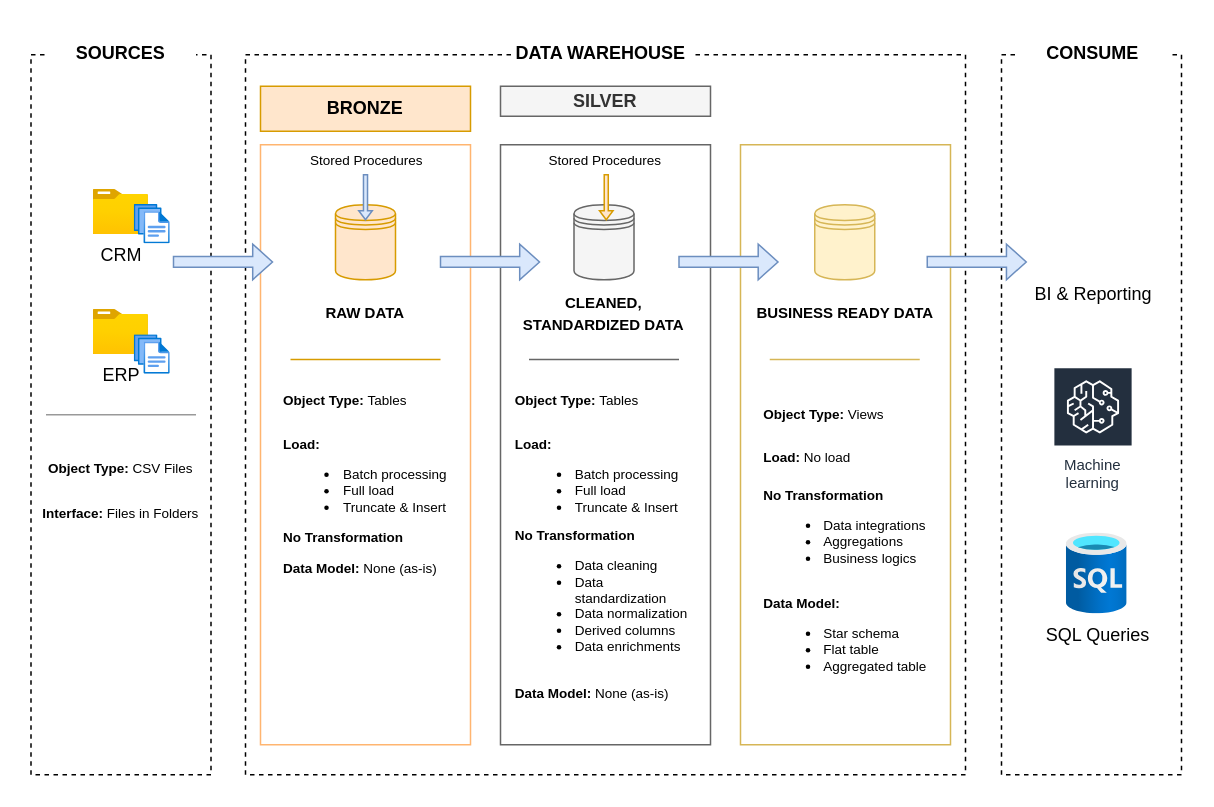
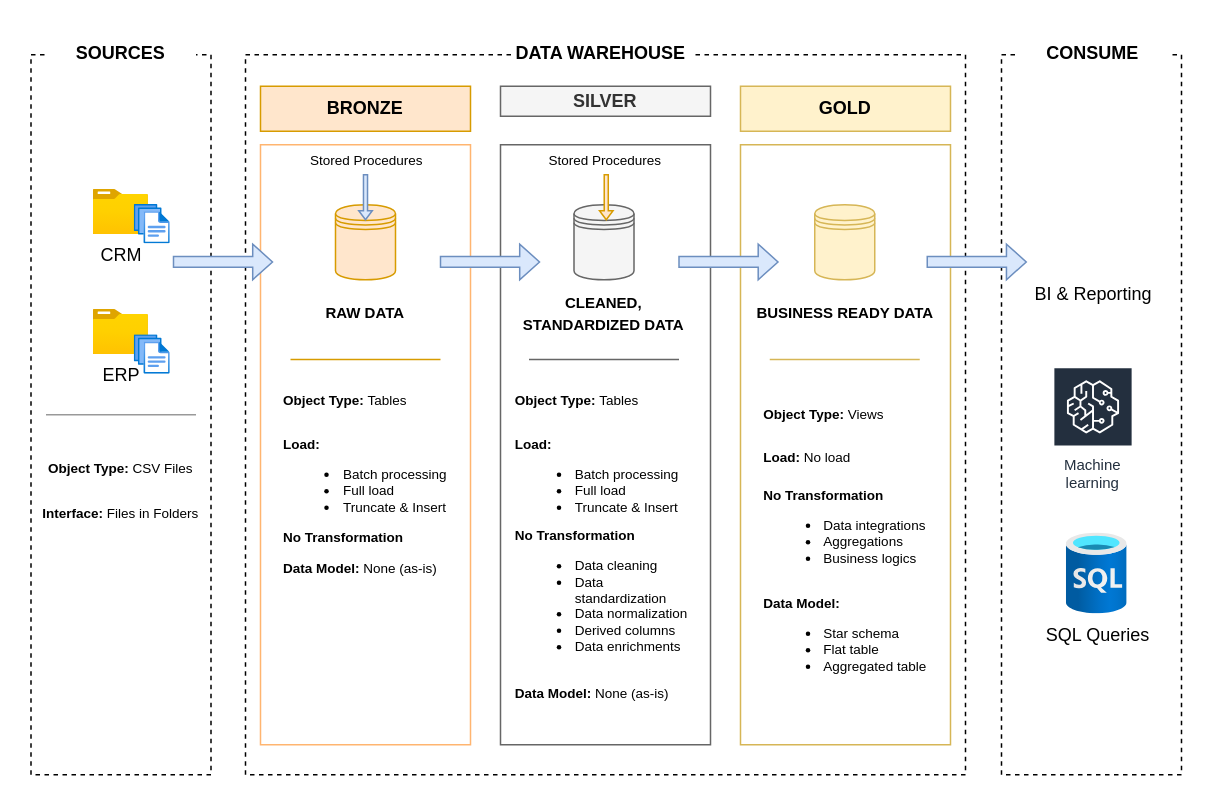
none -> (845, 109)
